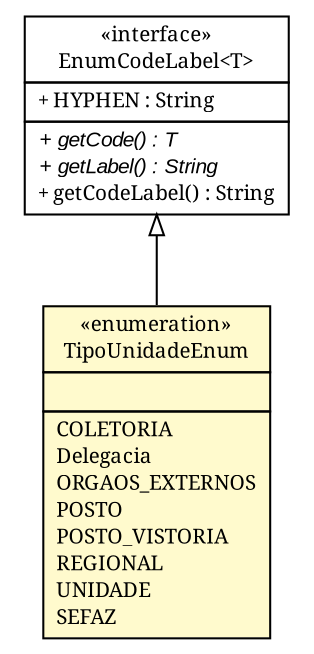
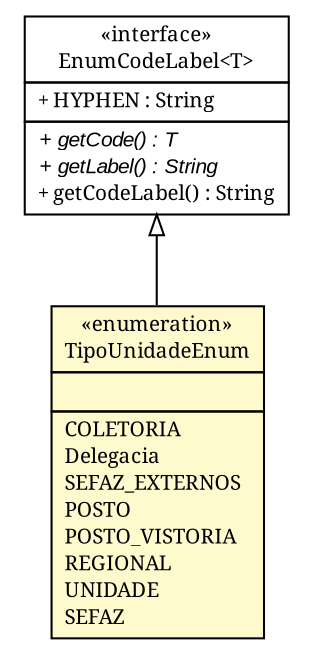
(157, 484) -> (154, 484)
